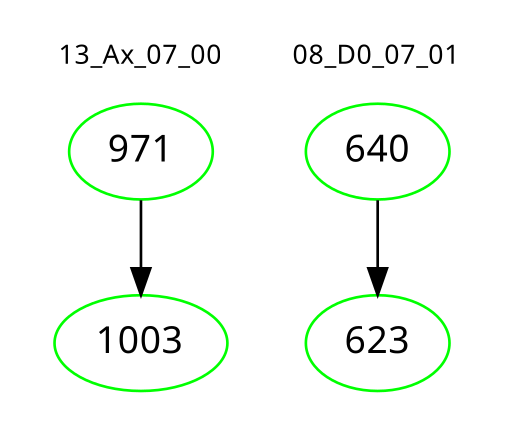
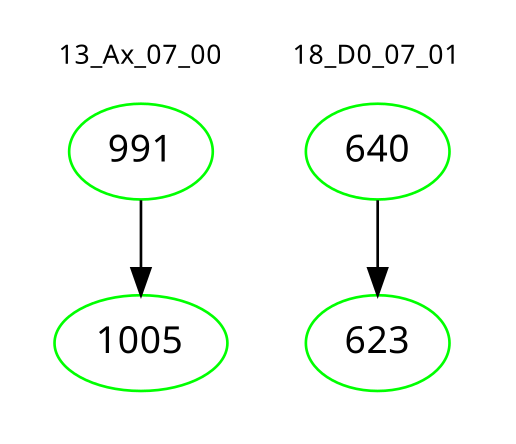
(378, 57) -> (378, 57)
(141, 152) -> (141, 152)
(141, 343) -> (141, 343)
